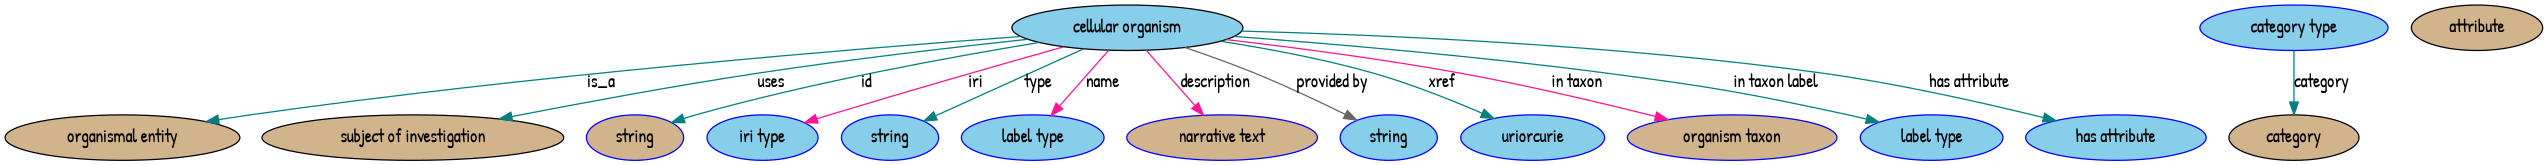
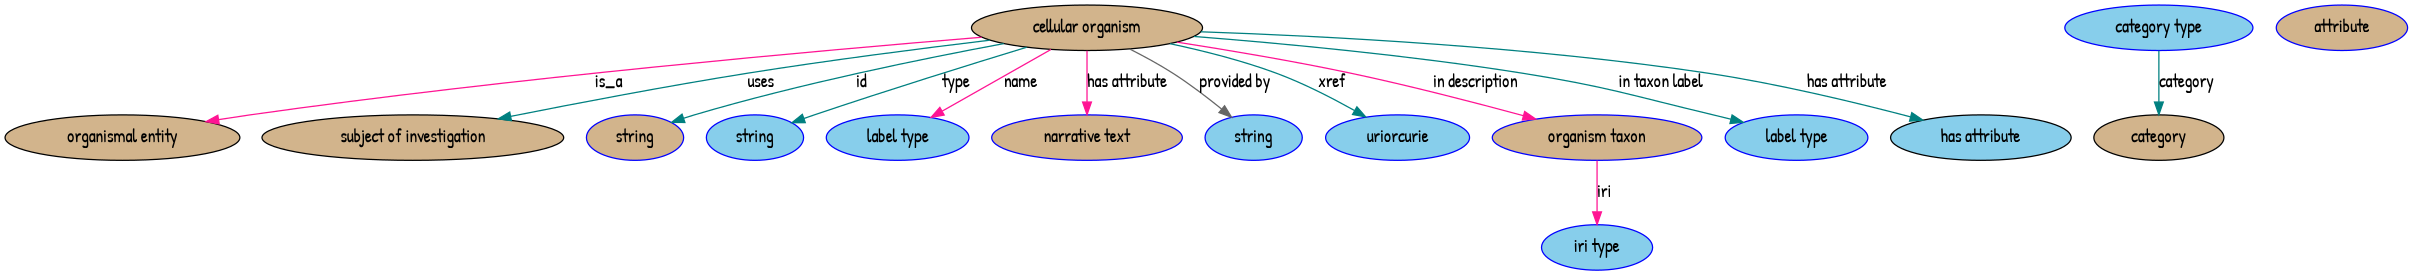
(1127, 28) -> (1087, 28)
(2477, 28) -> (2342, 28)
(619, 71) -> (600, 73)
(940, 82) -> (1597, 186)
(1215, 83) -> (1127, 83)
(1577, 83) -> (1475, 83)
(2116, 138) -> (1981, 138)
